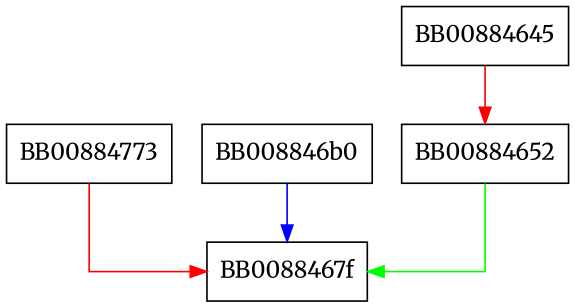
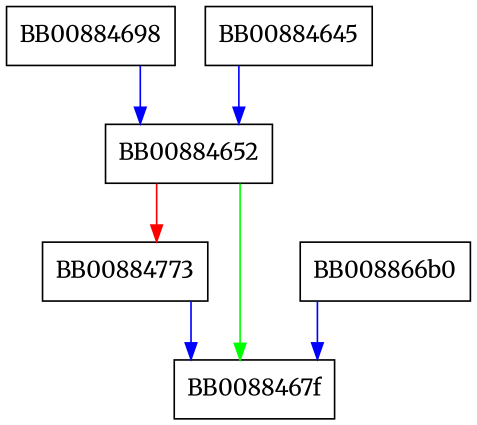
none -> (91, 36)
(485, 87) -> (239, 87)
(287, 154) -> (385, 272)
none -> (157, 204)
(96, 272) -> (191, 322)
